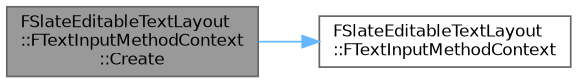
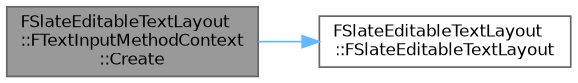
(445, 42) -> (445, 42)
